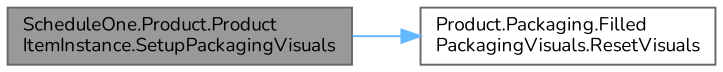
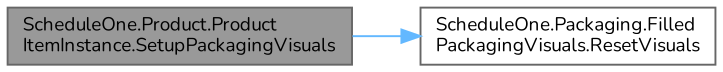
(568, 36) -> (568, 36)
